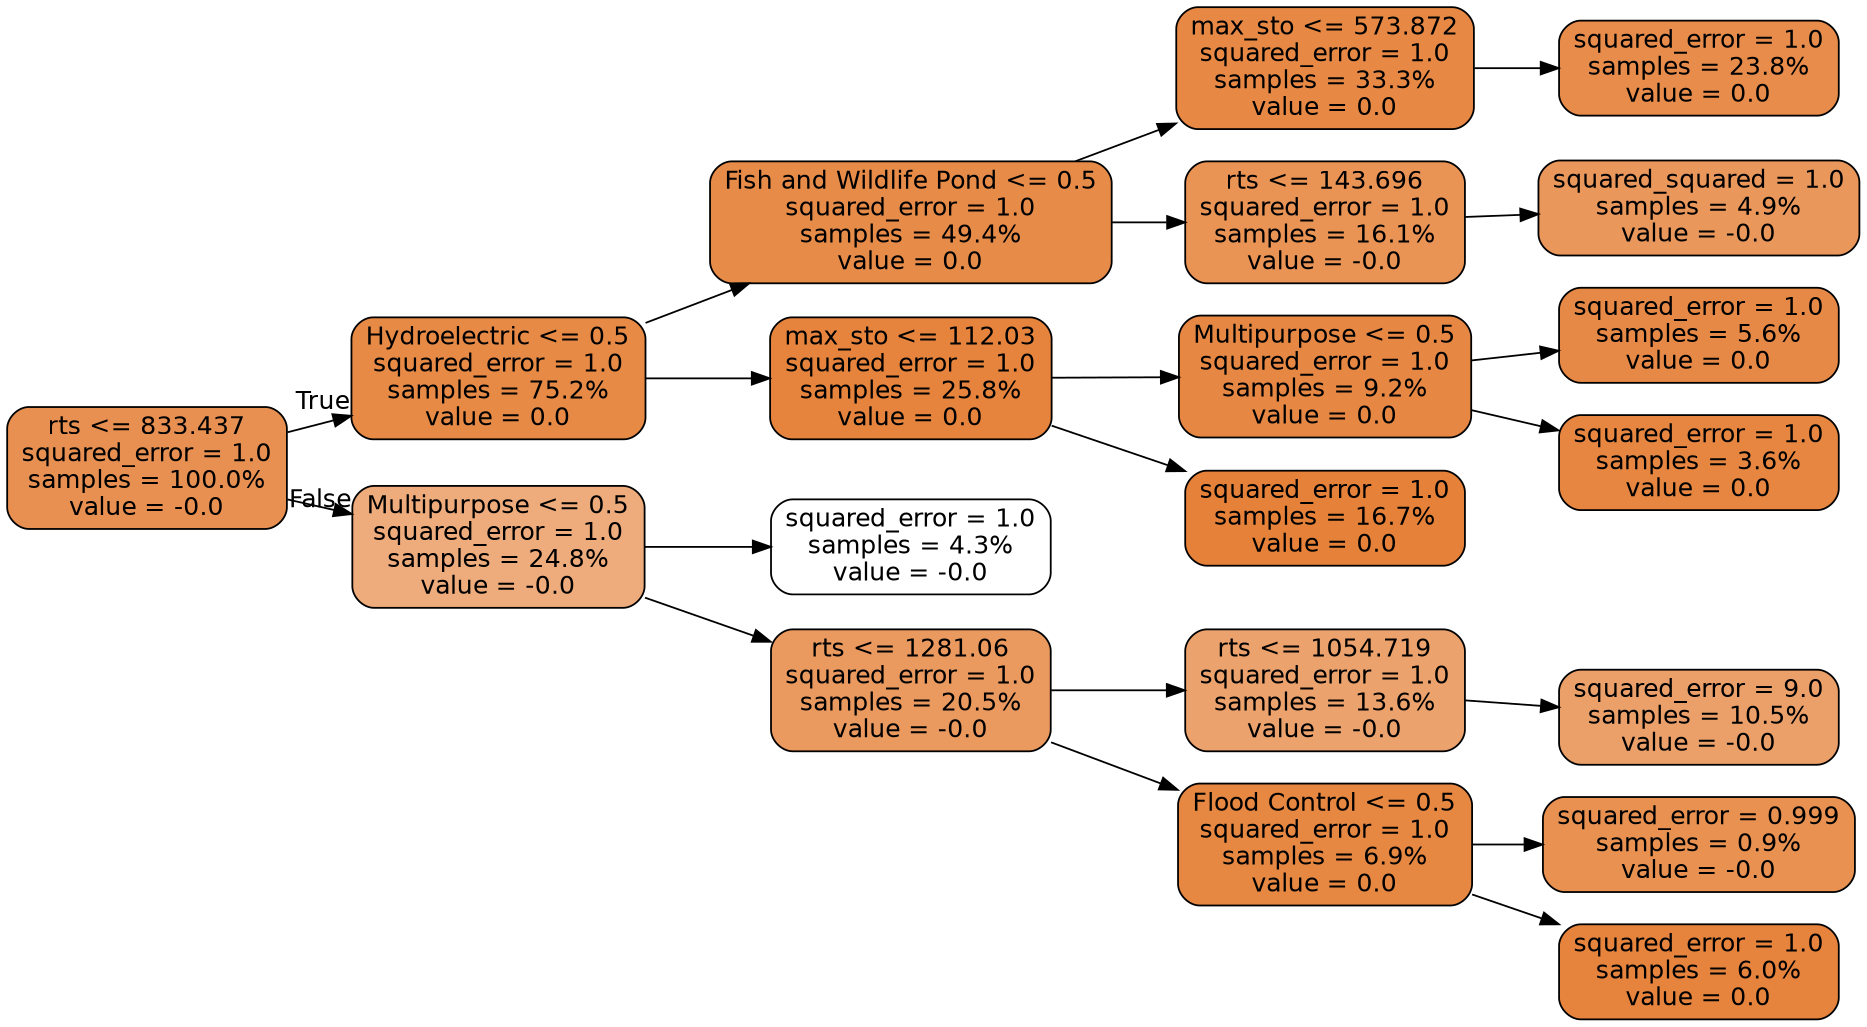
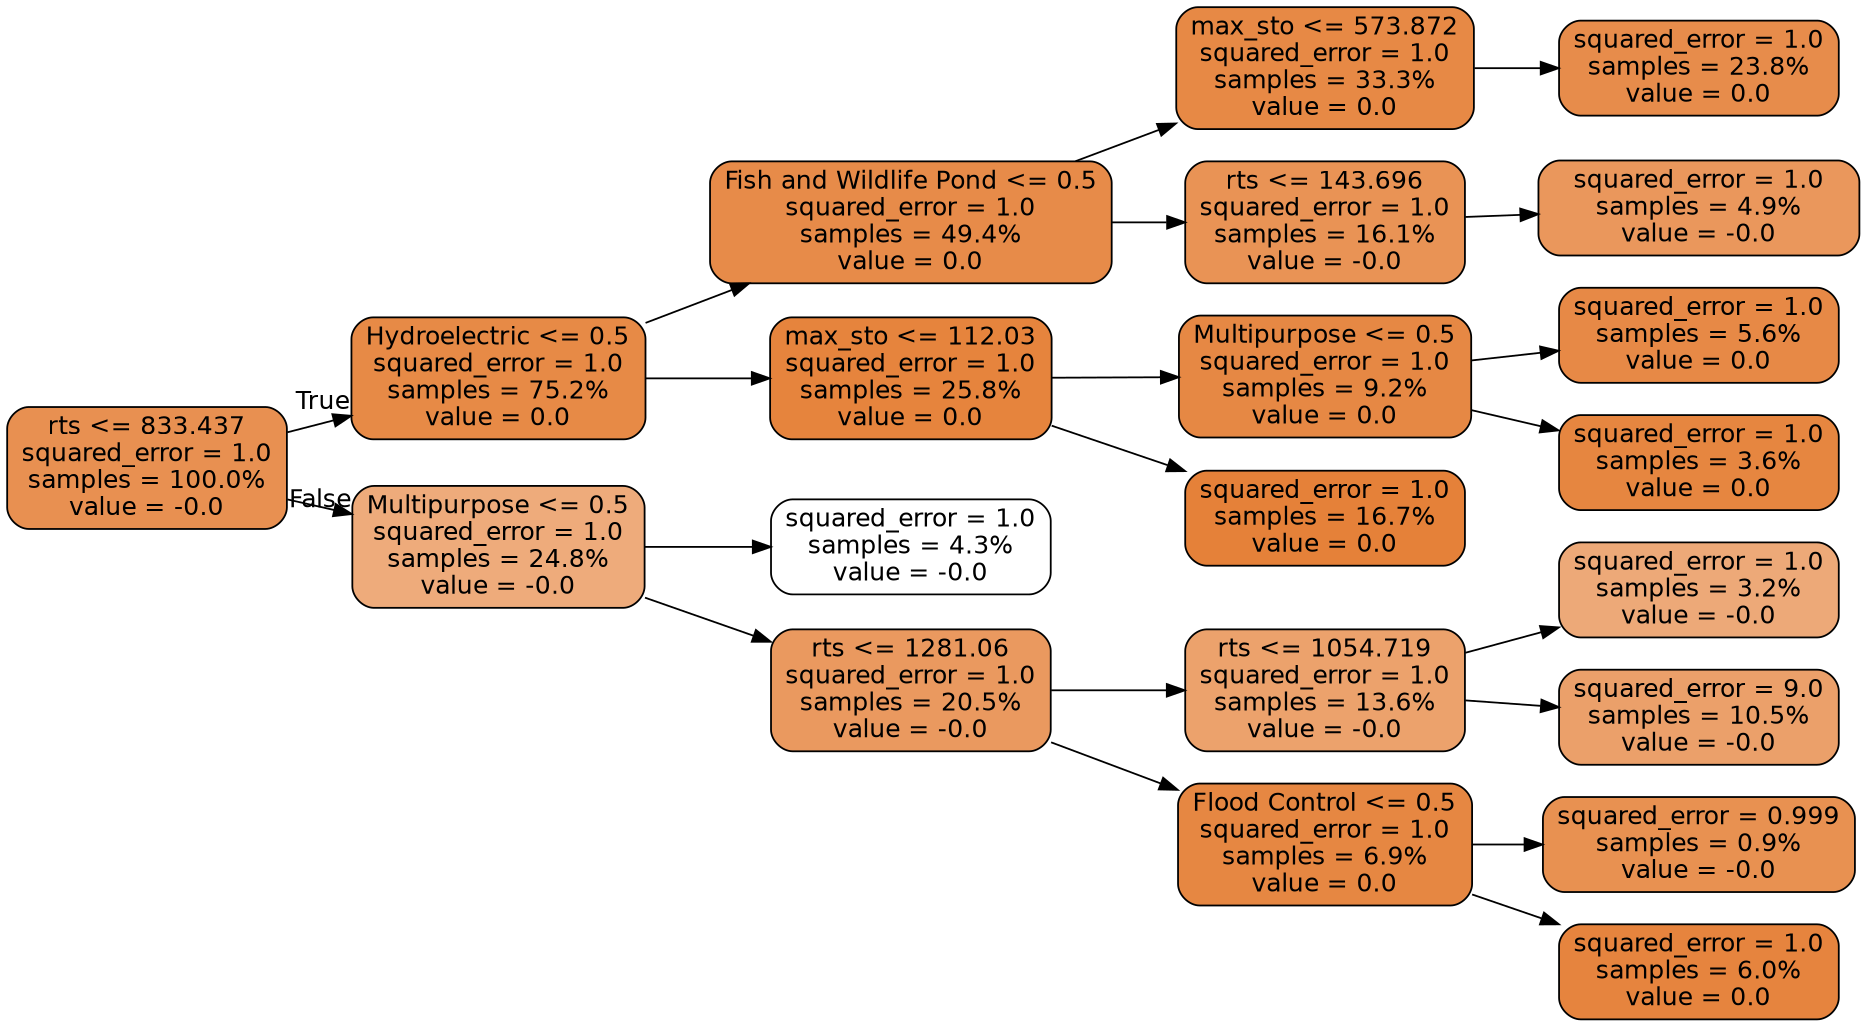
(1699, 208) -> (1699, 208)
none -> (1699, 590)
